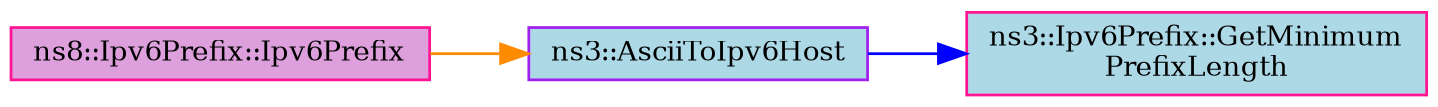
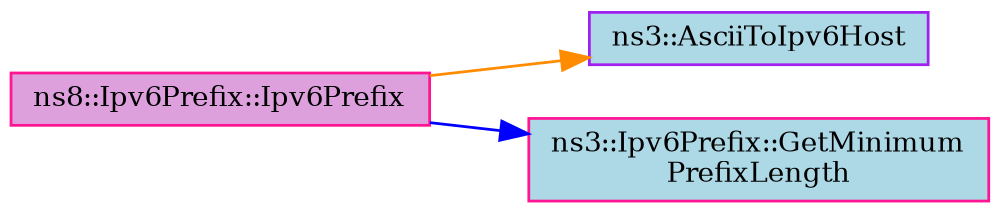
(903, 54) -> (465, 127)
